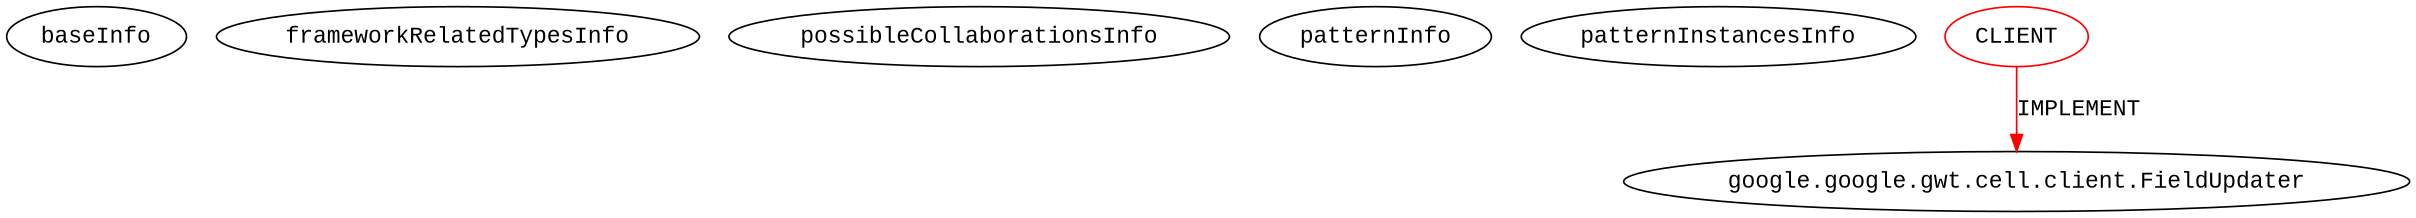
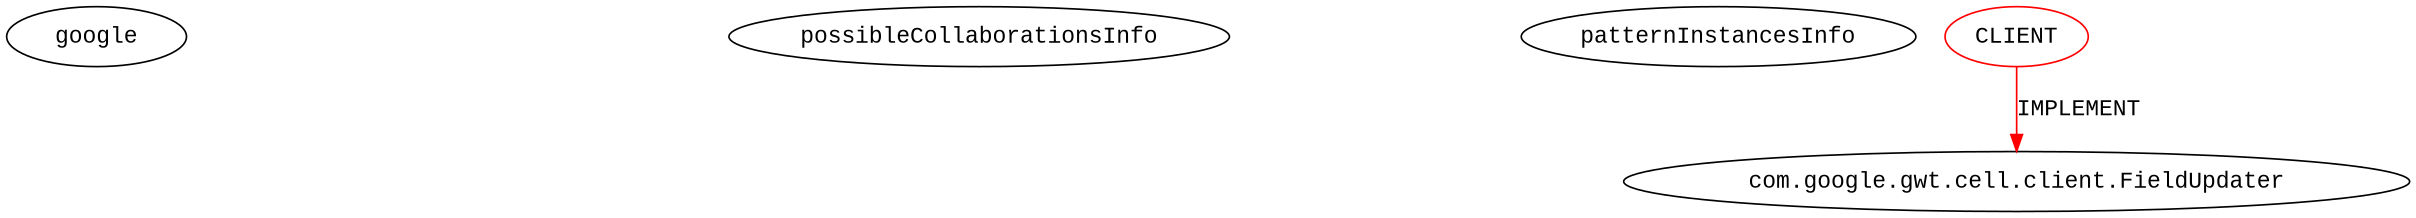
(97, 37) -> (97, 37)
(458, 37) -> none
(1376, 37) -> none
(2017, 182) -> (2017, 182)
